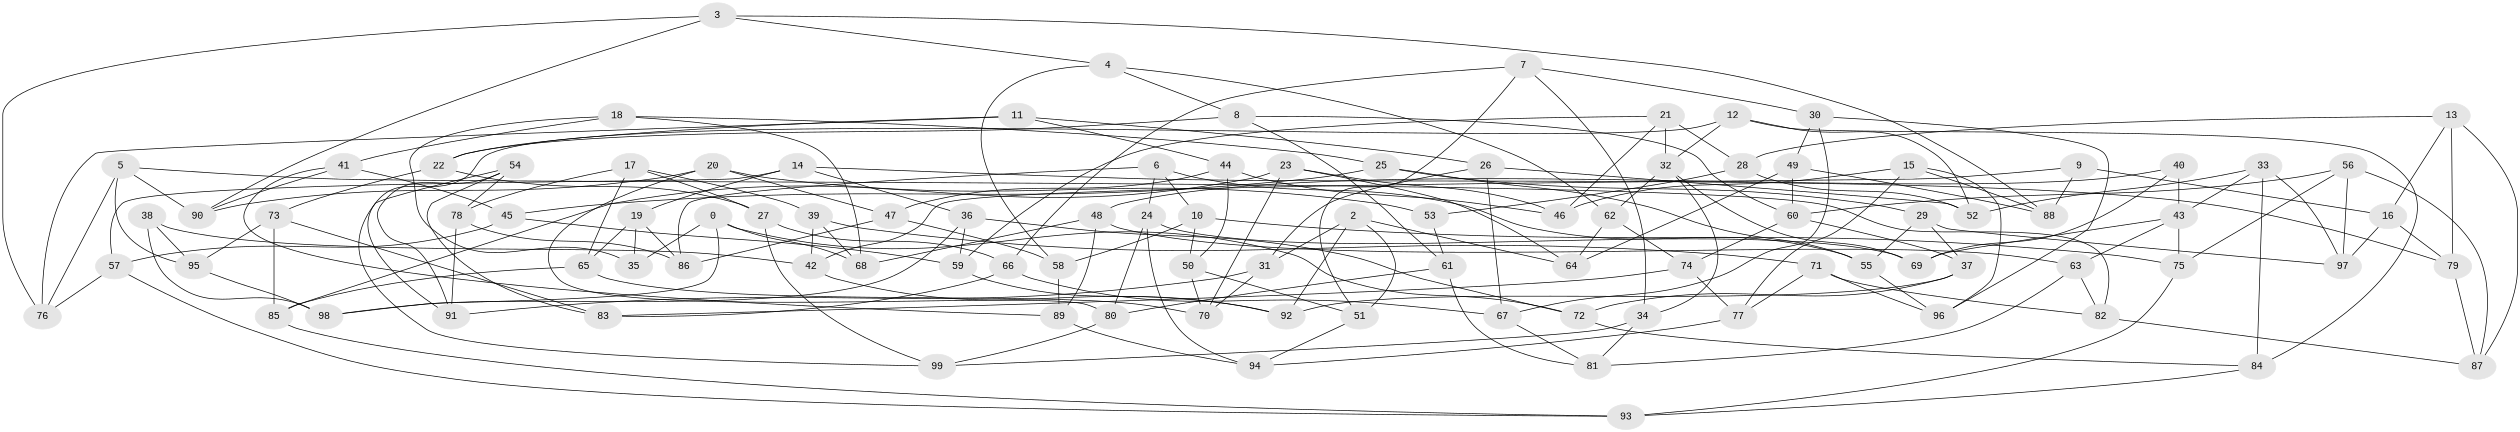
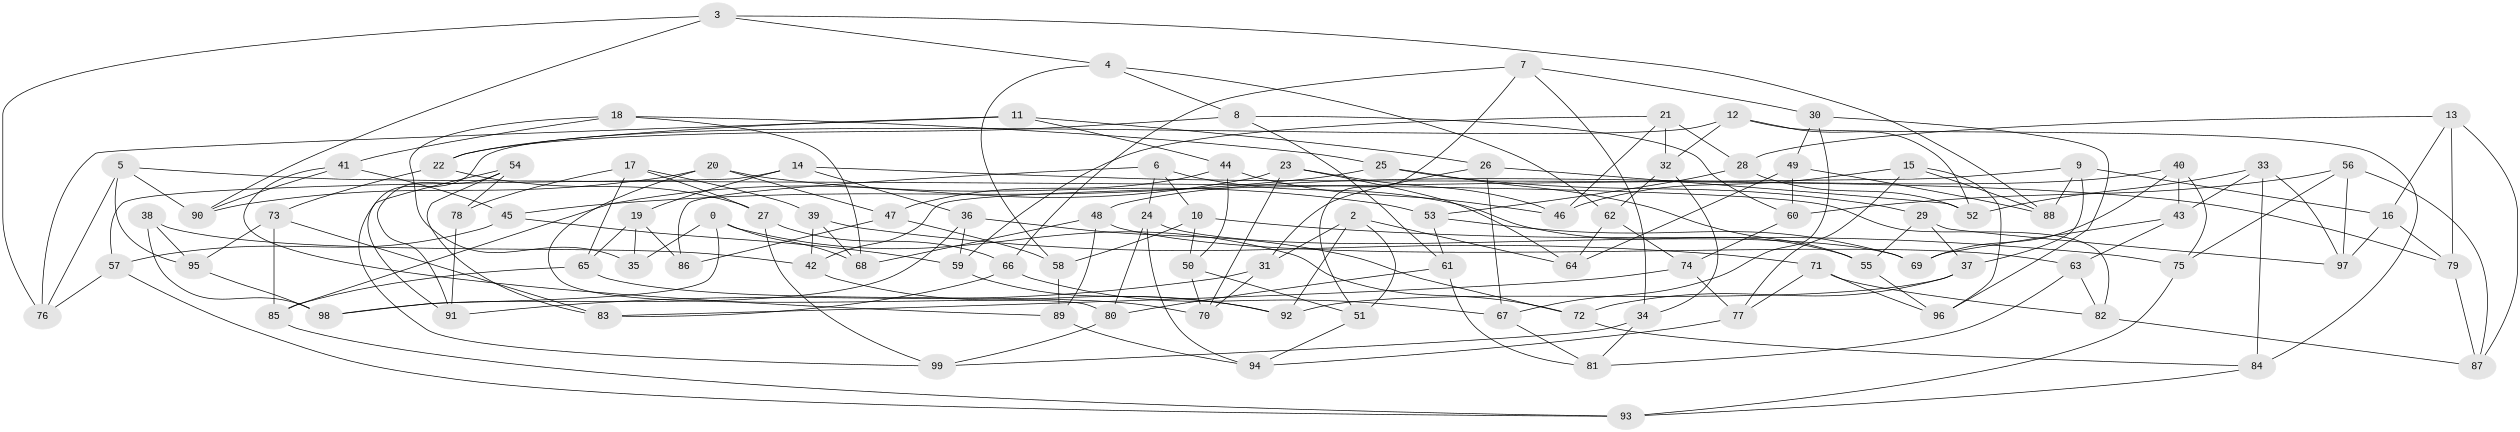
(1778, 232) -> (1676, 232)
(1871, 235) -> (2049, 244)
(570, 241) -> none
(2179, 241) -> (2206, 216)
